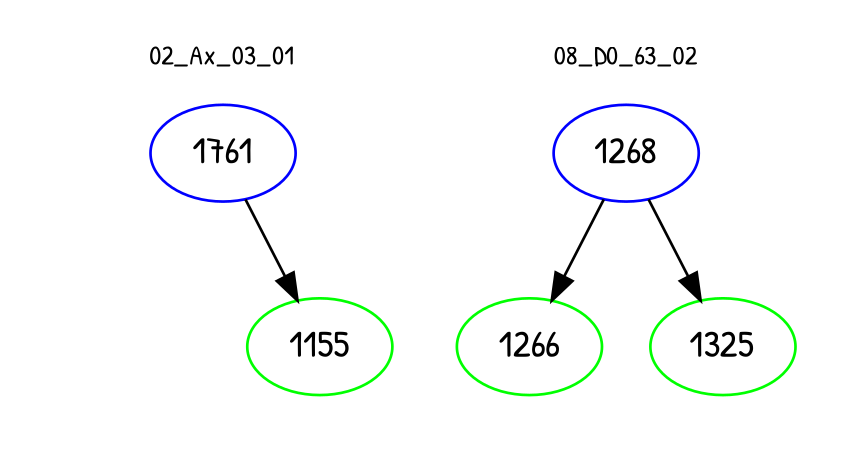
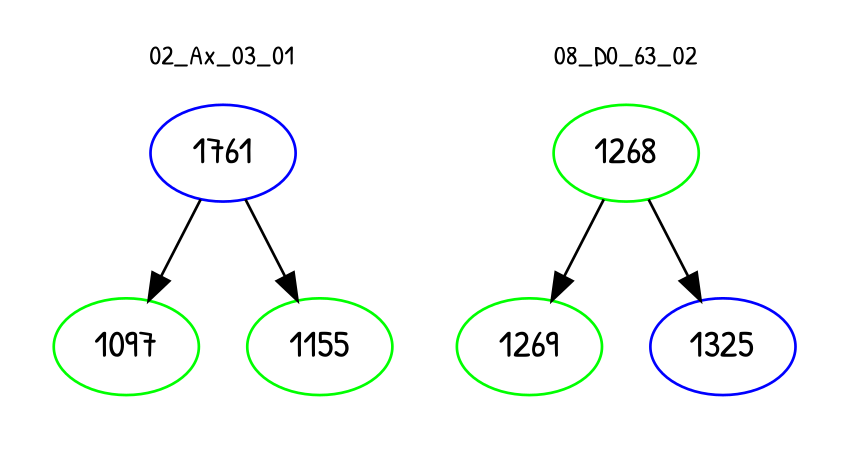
(626, 153) -> (626, 153)
none -> (126, 347)
(529, 347) -> (529, 347)
(723, 347) -> (723, 347)
